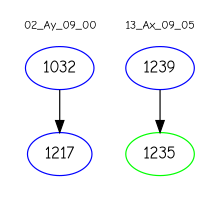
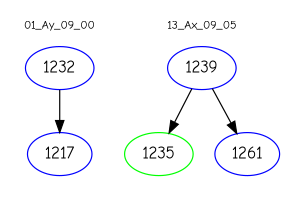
(60, 26) -> (60, 26)
(60, 68) -> (60, 68)
none -> (247, 154)
